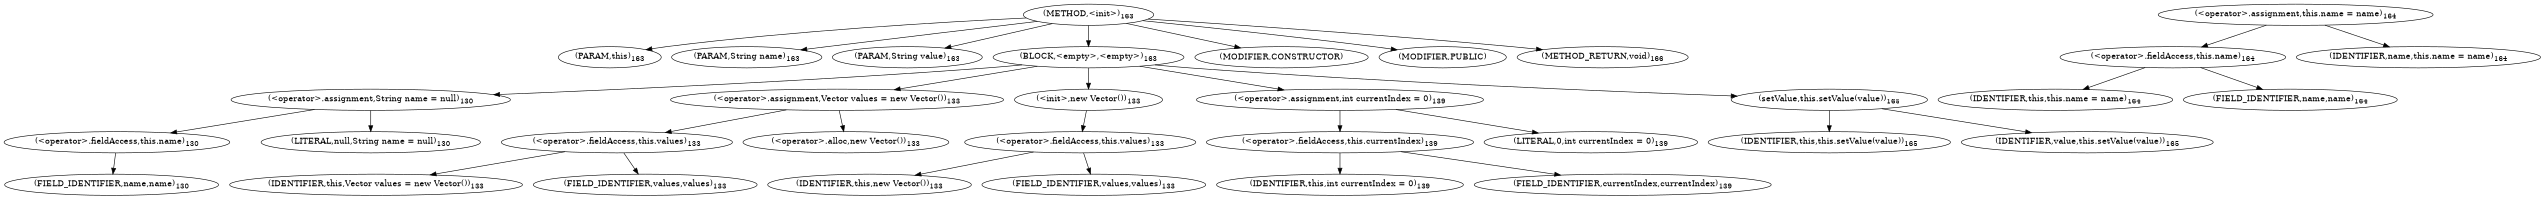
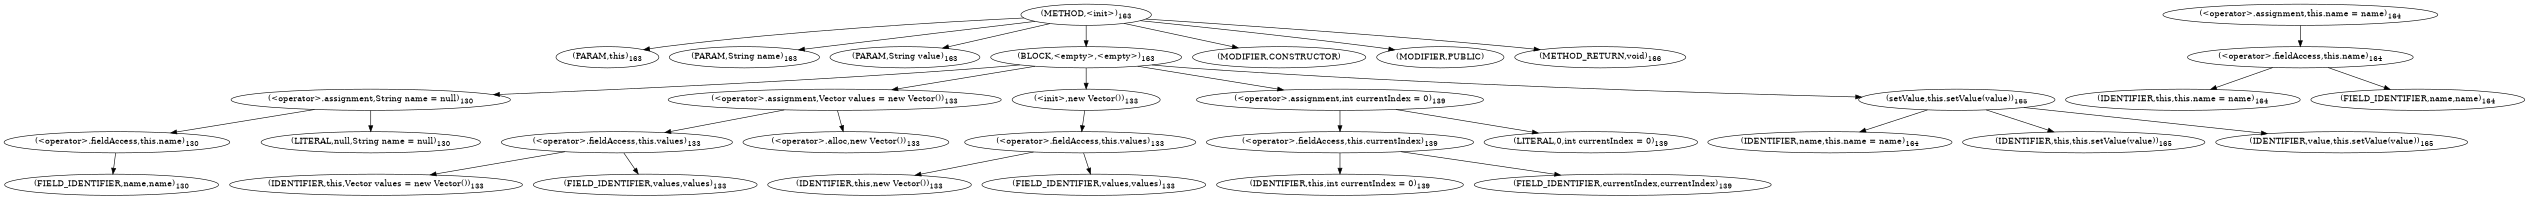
(2354, 35) -> (1896, 120)
